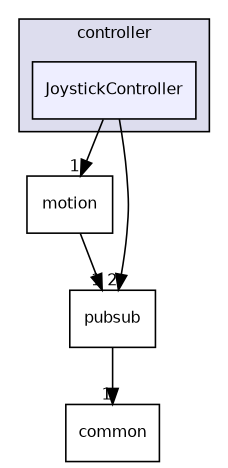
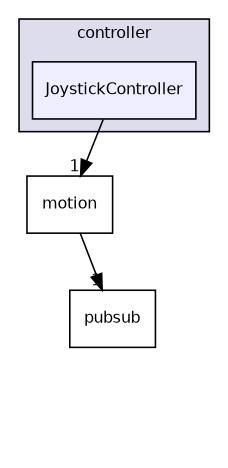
(128, 197) -> none
(113, 433) -> none
